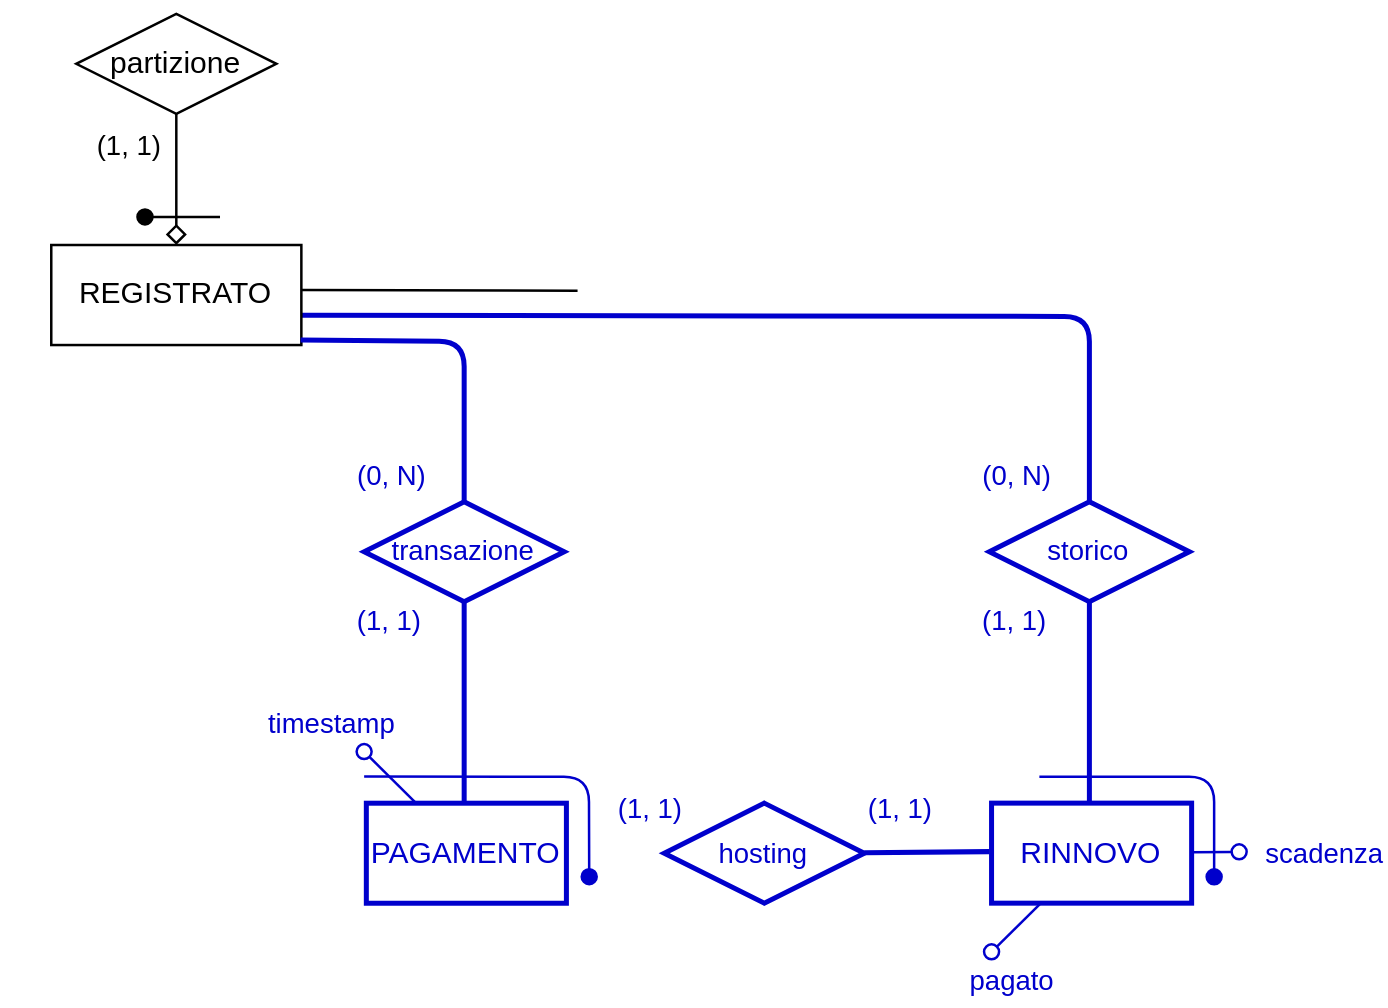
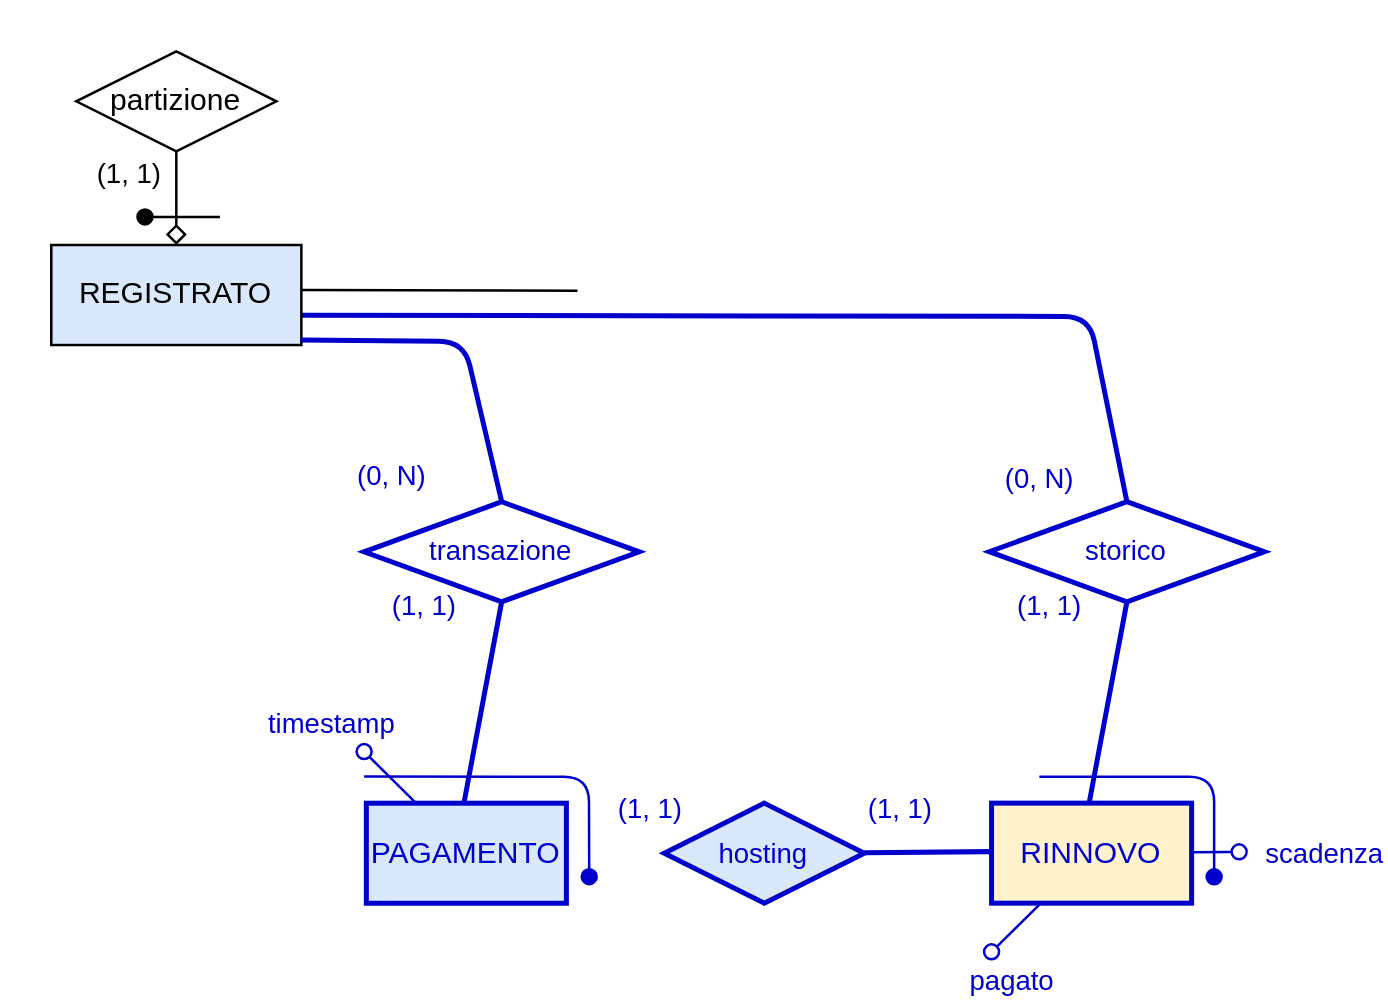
(176, 64) -> (176, 101)
(176, 295) -> (176, 295)
(1089, 551) -> (1127, 551)
(464, 552) -> (502, 552)
(466, 853) -> (466, 853)
(764, 853) -> (764, 853)
(1091, 853) -> (1091, 853)
